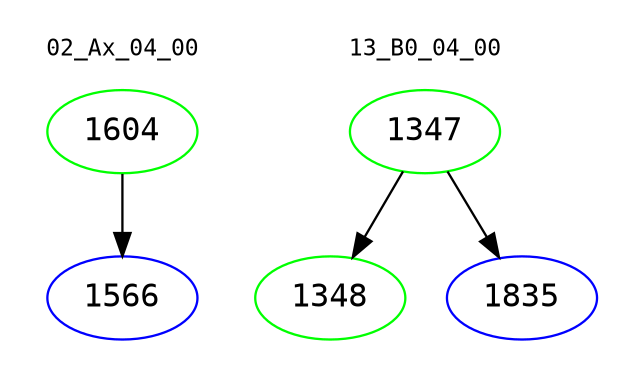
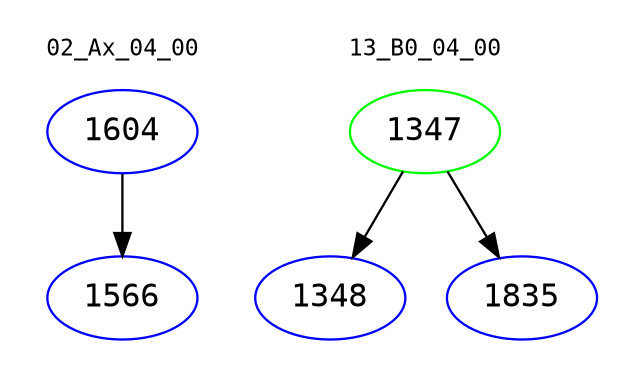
(122, 132) -> (122, 132)
(330, 298) -> (330, 298)
